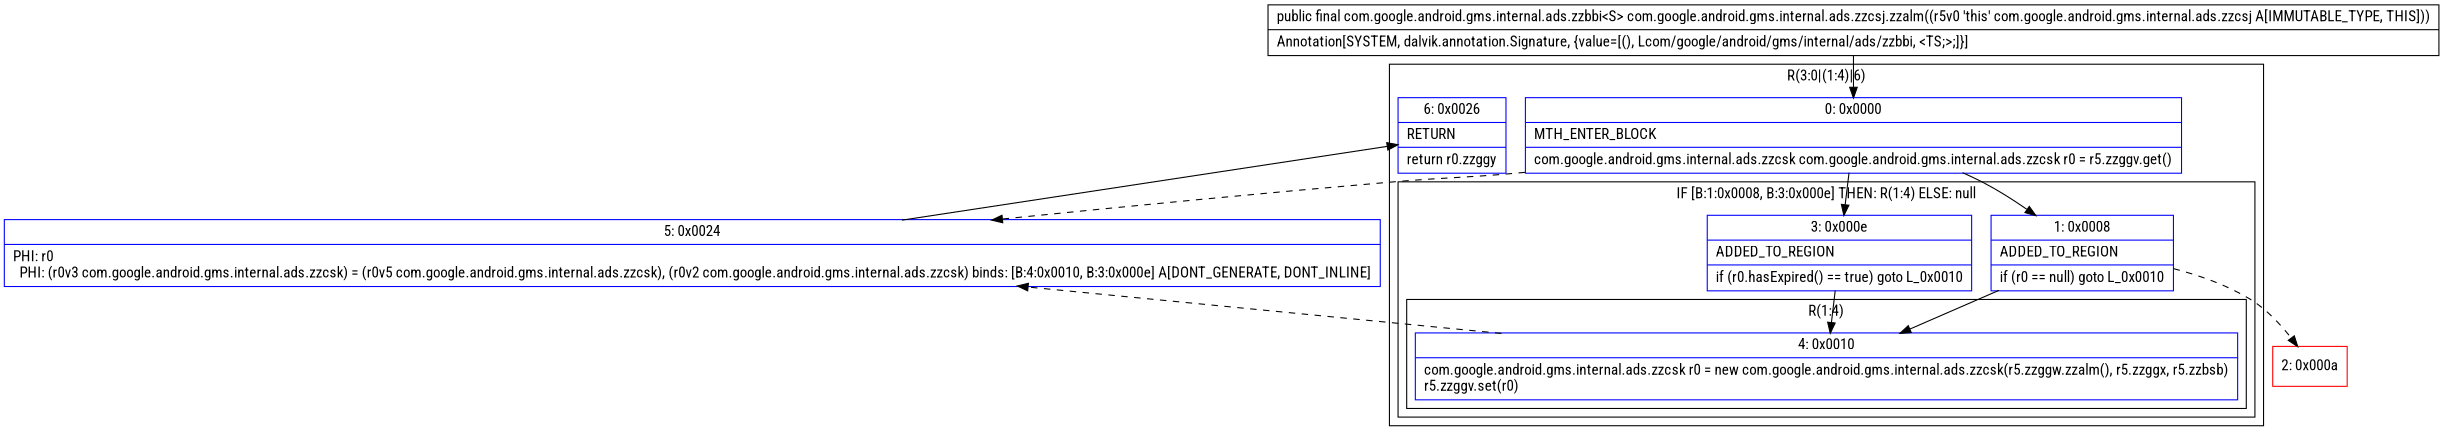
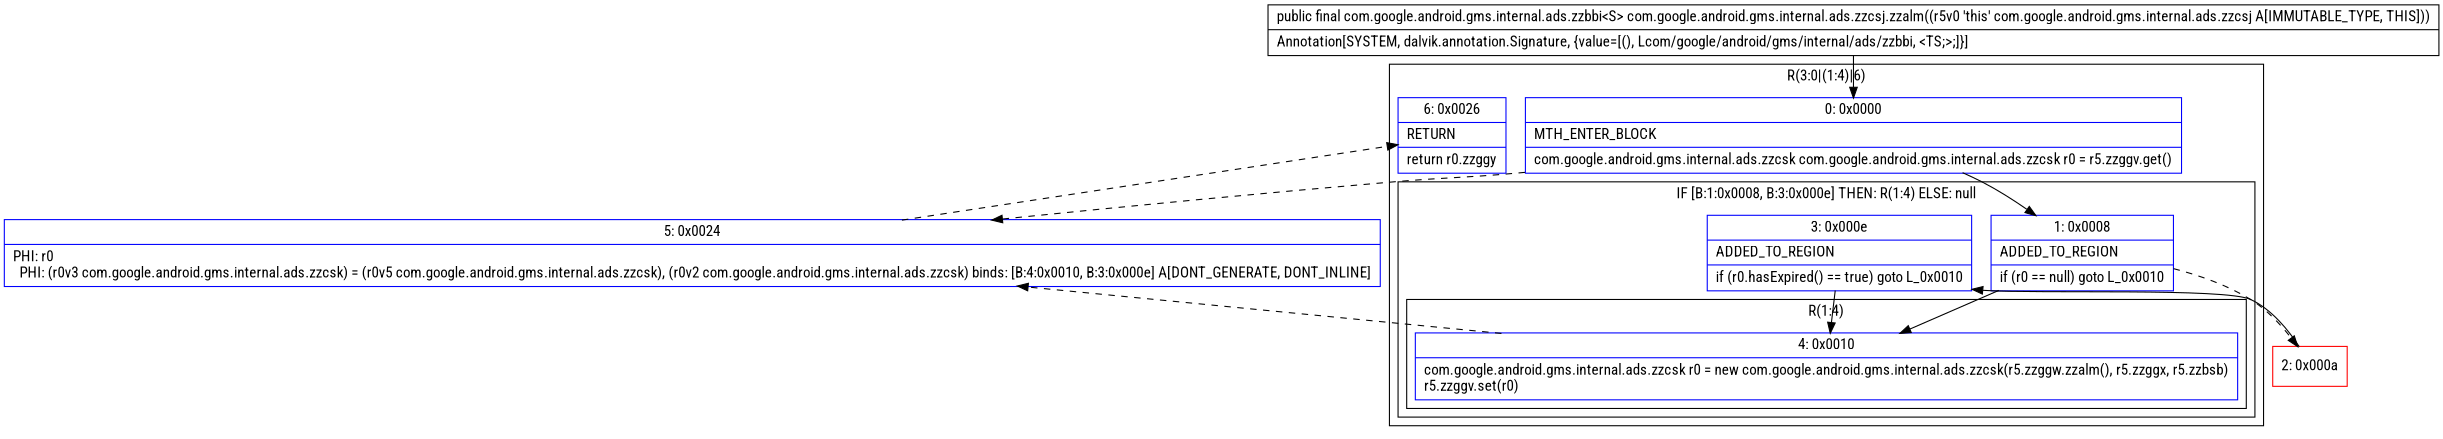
(1145, 183) -> (1145, 183)
(1847, 189) -> (2151, 292)
